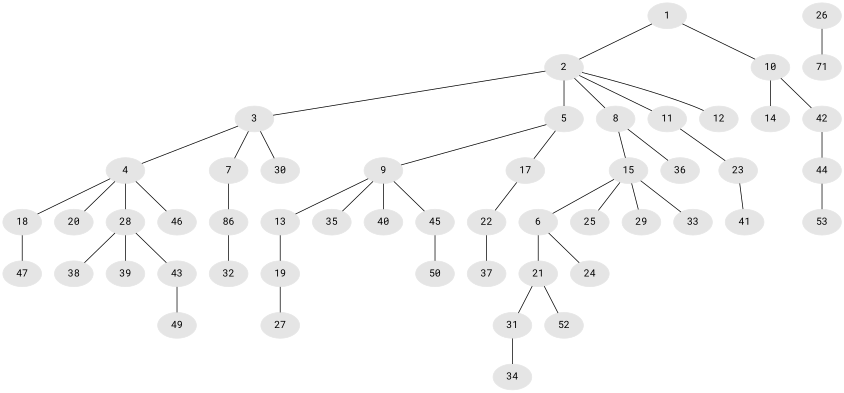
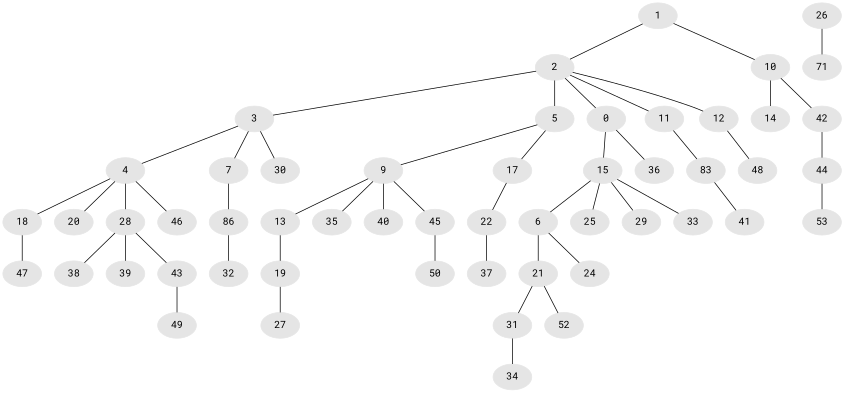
(616, 119) -> (606, 119)
(738, 171) -> (706, 171)
none -> (758, 171)
